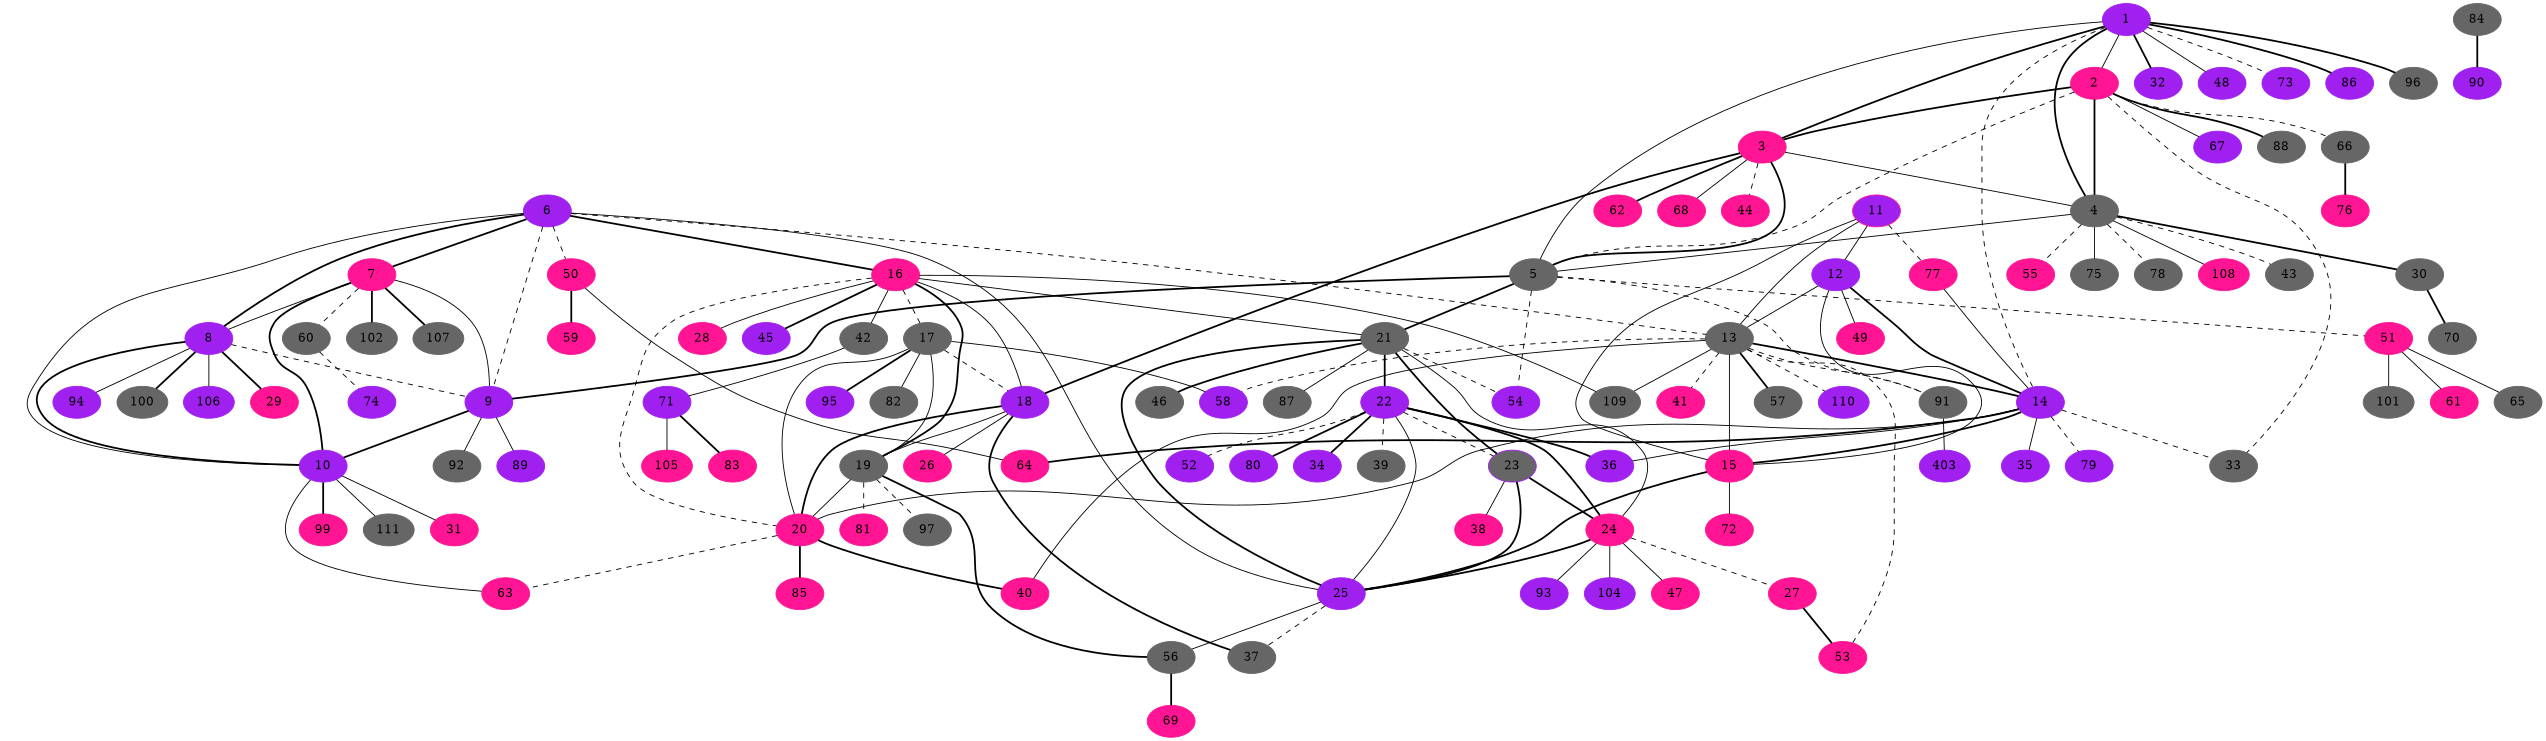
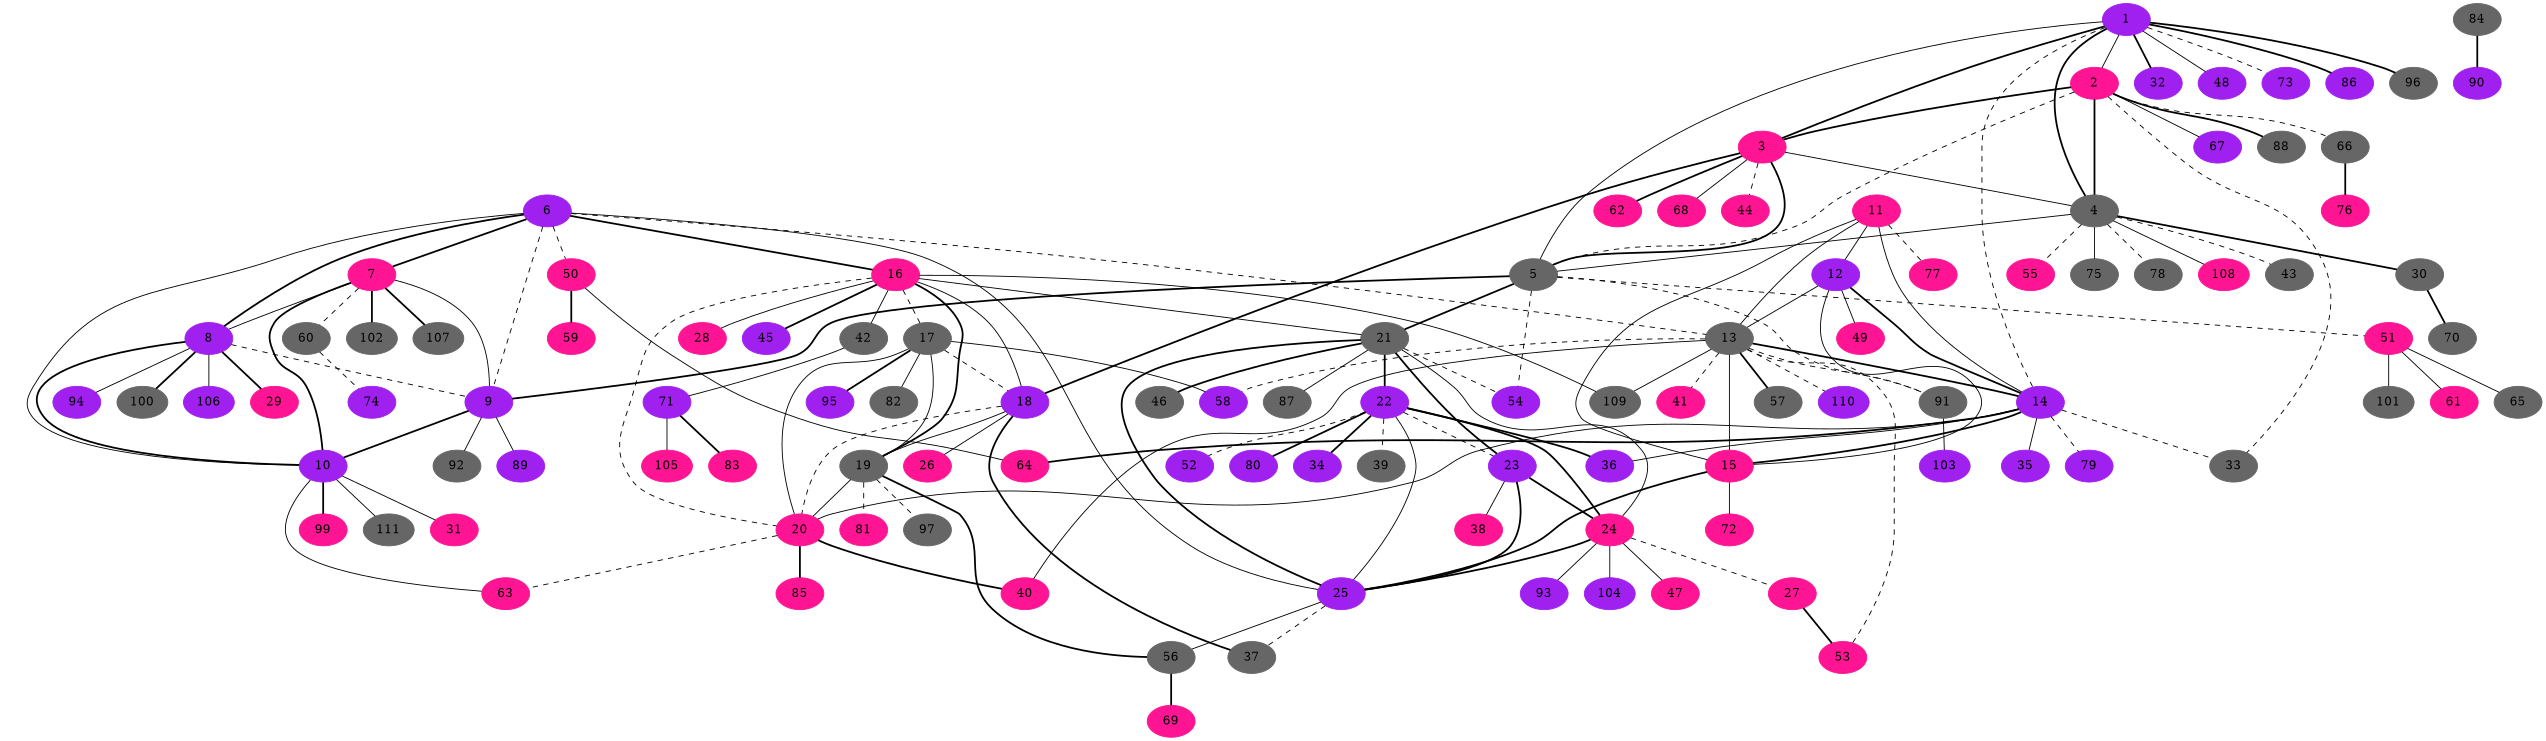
(1877, 211) -> (1877, 211)
(1985, 340) -> (1930, 326)
(880, 430) -> (880, 430)
(1512, 466) -> (1512, 466)
(1945, 466) -> (1945, 466)
